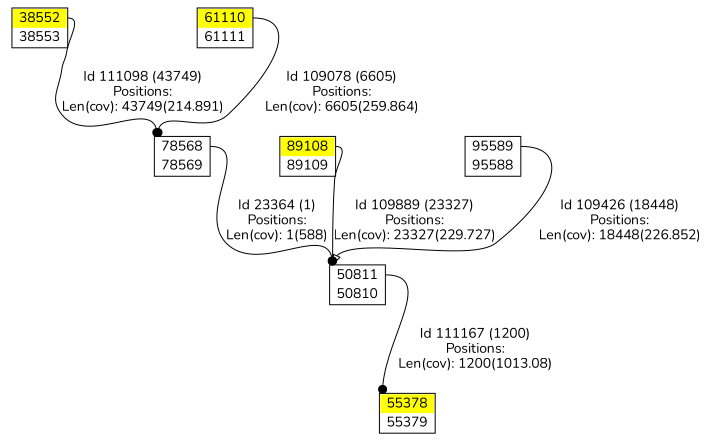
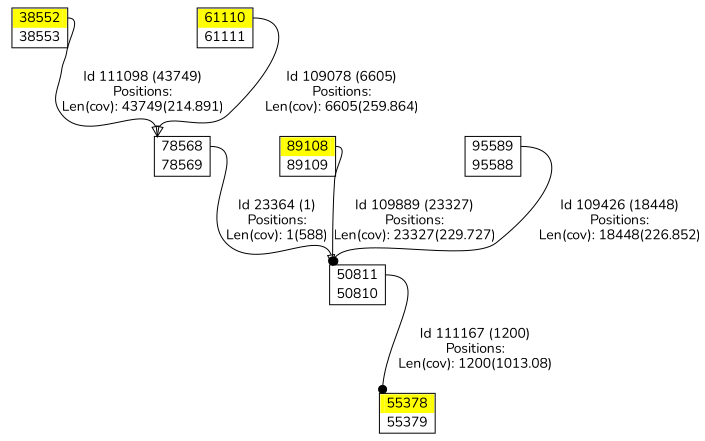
(248, 94) -> (248, 93)
(61, 113) -> (60, 112)
(228, 244) -> (227, 243)
(485, 248) -> (484, 248)
